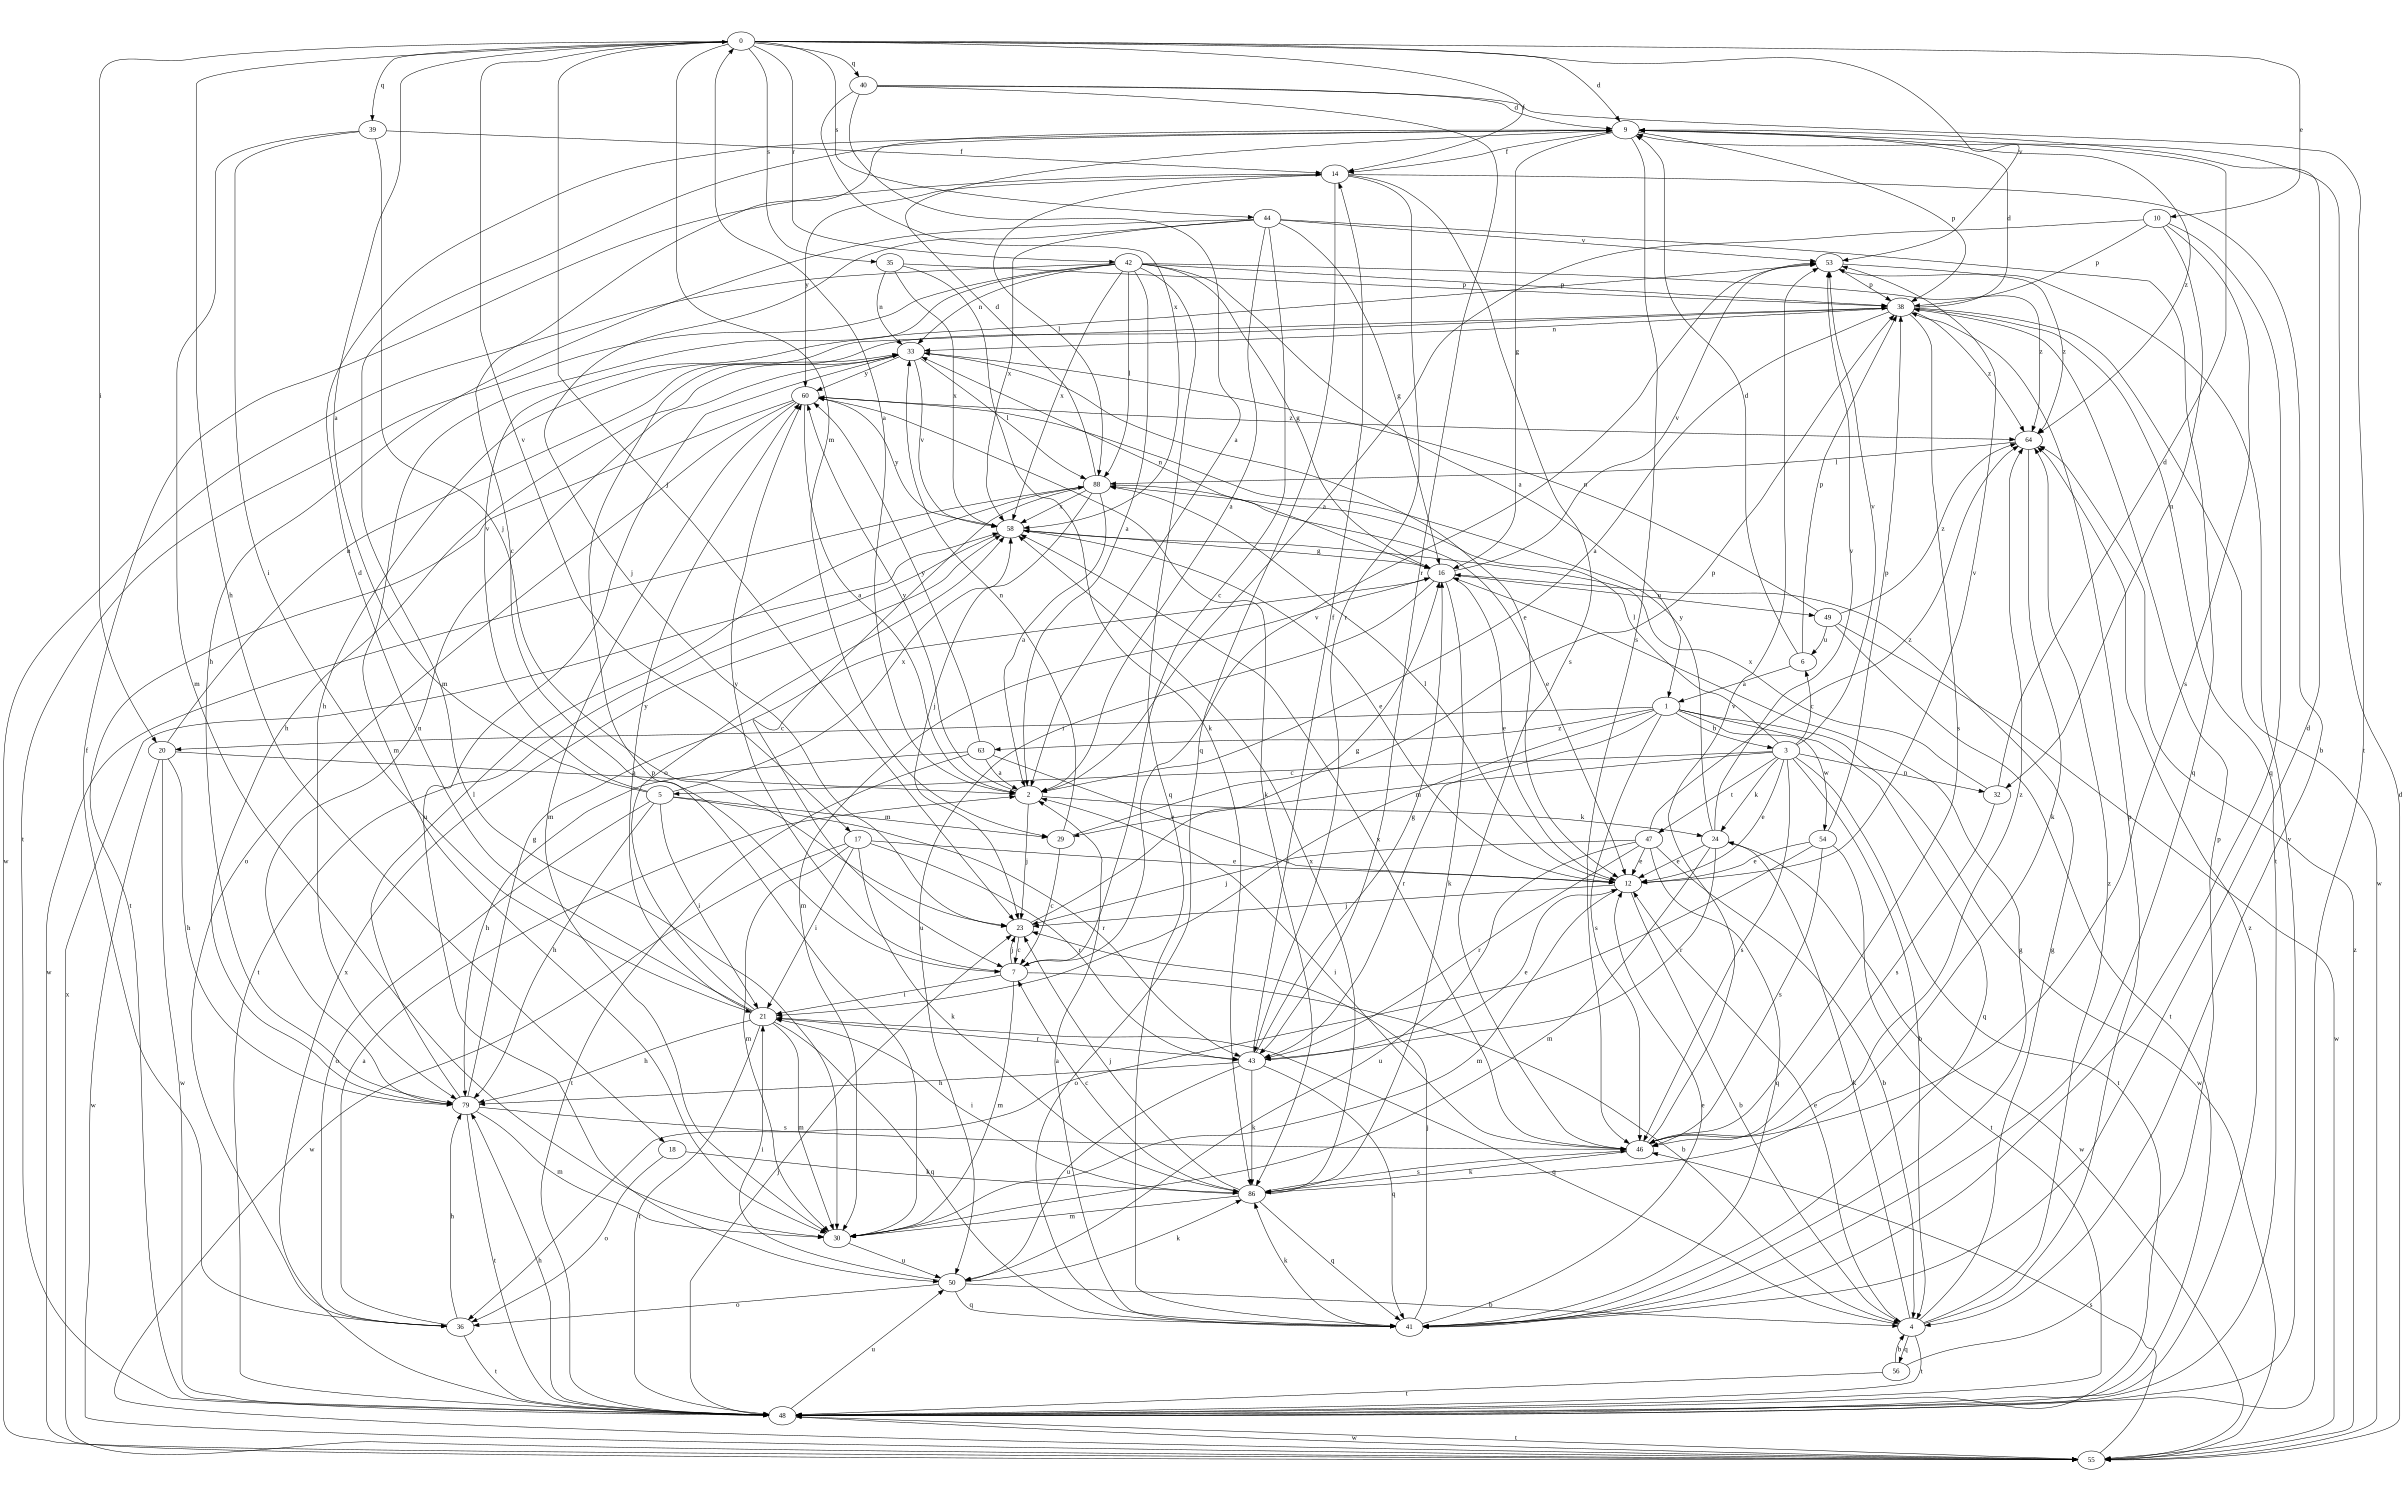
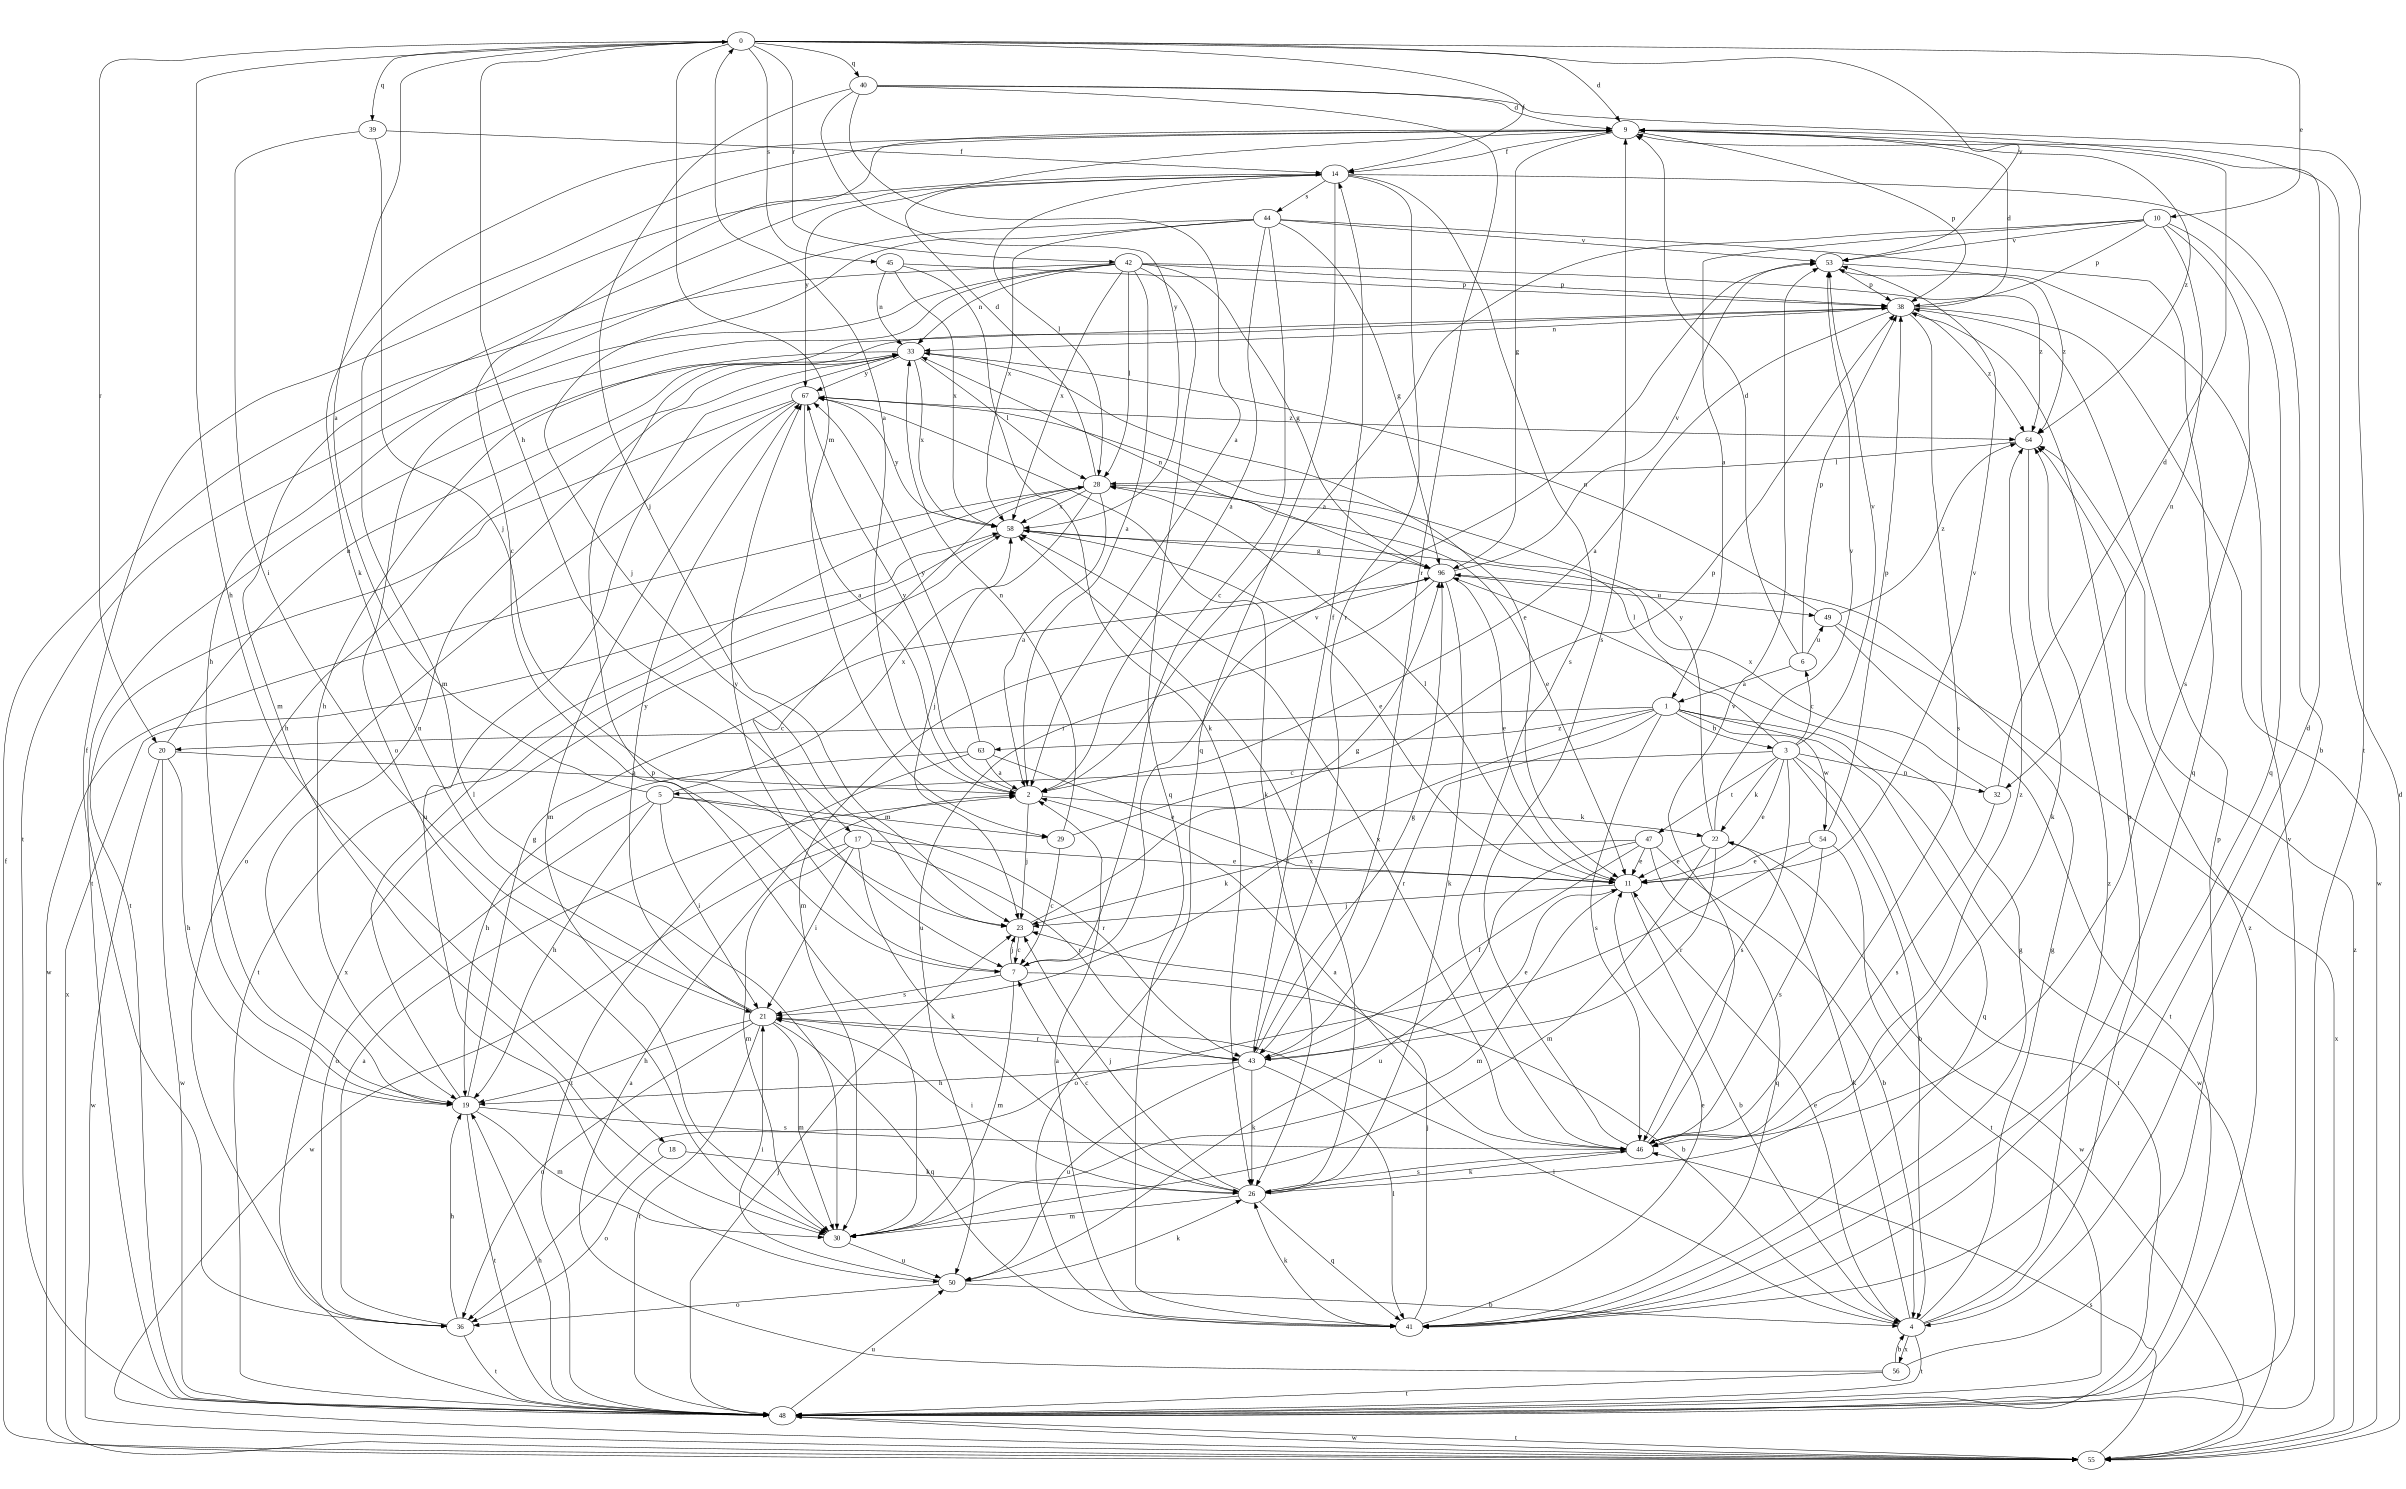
(969, 194) -> (1303, 195)
(890, 263) -> (890, 263)
(1176, 307) -> (1176, 307)
(973, 330) -> (1996, 240)
(100, 396) -> (100, 396)
(805, 396) -> (805, 396)
(523, 440) -> (523, 440)
(616, 440) -> (648, 510)
(922, 440) -> (922, 440)
(1425, 449) -> (1703, 263)
(1097, 485) -> (1097, 485)
(360, 573) -> (360, 573)
(1441, 573) -> (1441, 573)
(1823, 640) -> (1814, 642)
(1633, 644) -> (1588, 679)
(1877, 663) -> none
(695, 747) -> (576, 1138)
(397, 751) -> (397, 751)
(231, 775) -> (316, 450)
(1407, 787) -> none
(1715, 839) -> (1715, 839)
(6, 861) -> (6, 861)
(1226, 884) -> (1226, 884)
(1628, 884) -> (1628, 884)
(1479, 950) -> (1479, 950)
(1335, 972) -> (1335, 972)
(905, 995) -> (905, 995)
(2337, 1039) -> (2337, 1039)
(466, 1105) -> (466, 1105)
(1554, 1172) -> (1554, 1172)
(1252, 1194) -> (1252, 1194)
(1394, 1194) -> (1394, 1194)
(1124, 1320) -> none
(1906, 1349) -> (1906, 1349)
none -> (882, 1355)
(2131, 1390) -> (92, 901)
